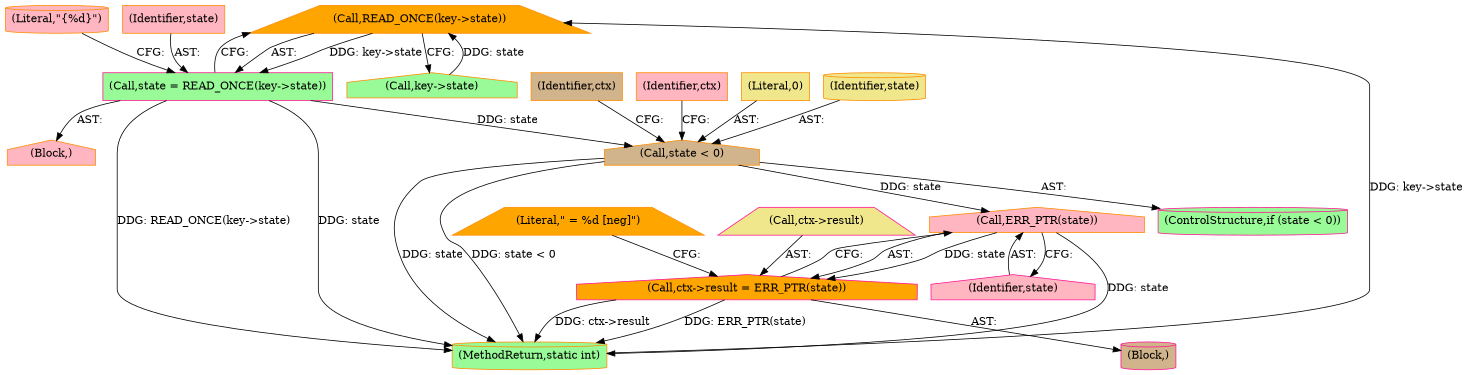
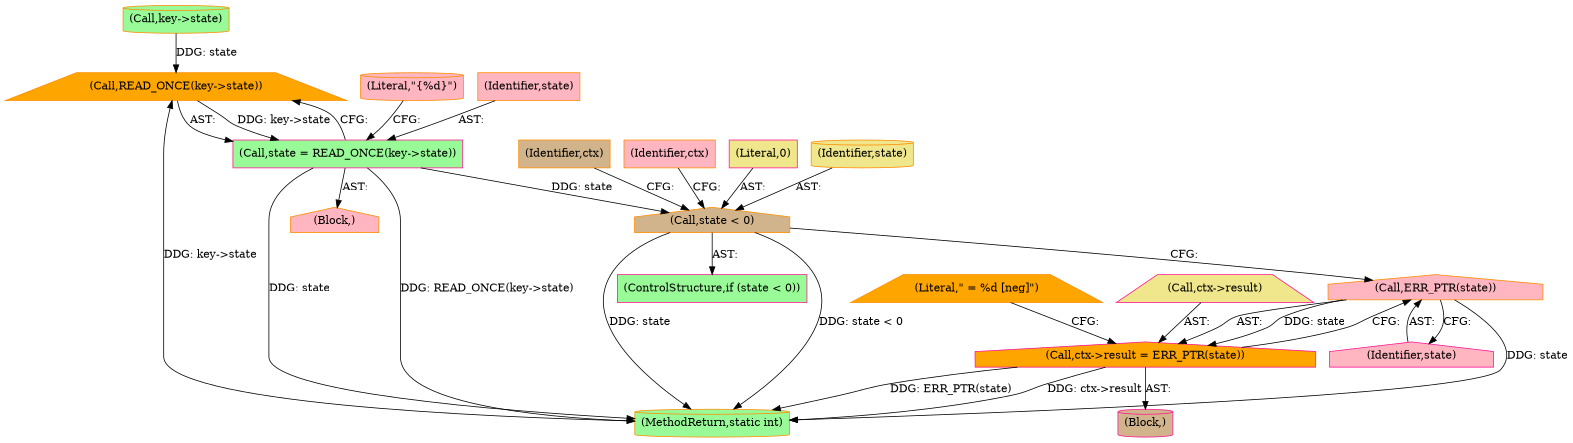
(425, 49) -> none
(432, 87) -> (176, 19)
(776, 87) -> (763, 154)
(911, 188) -> (1186, 255)
(1253, 221) -> (712, 289)
